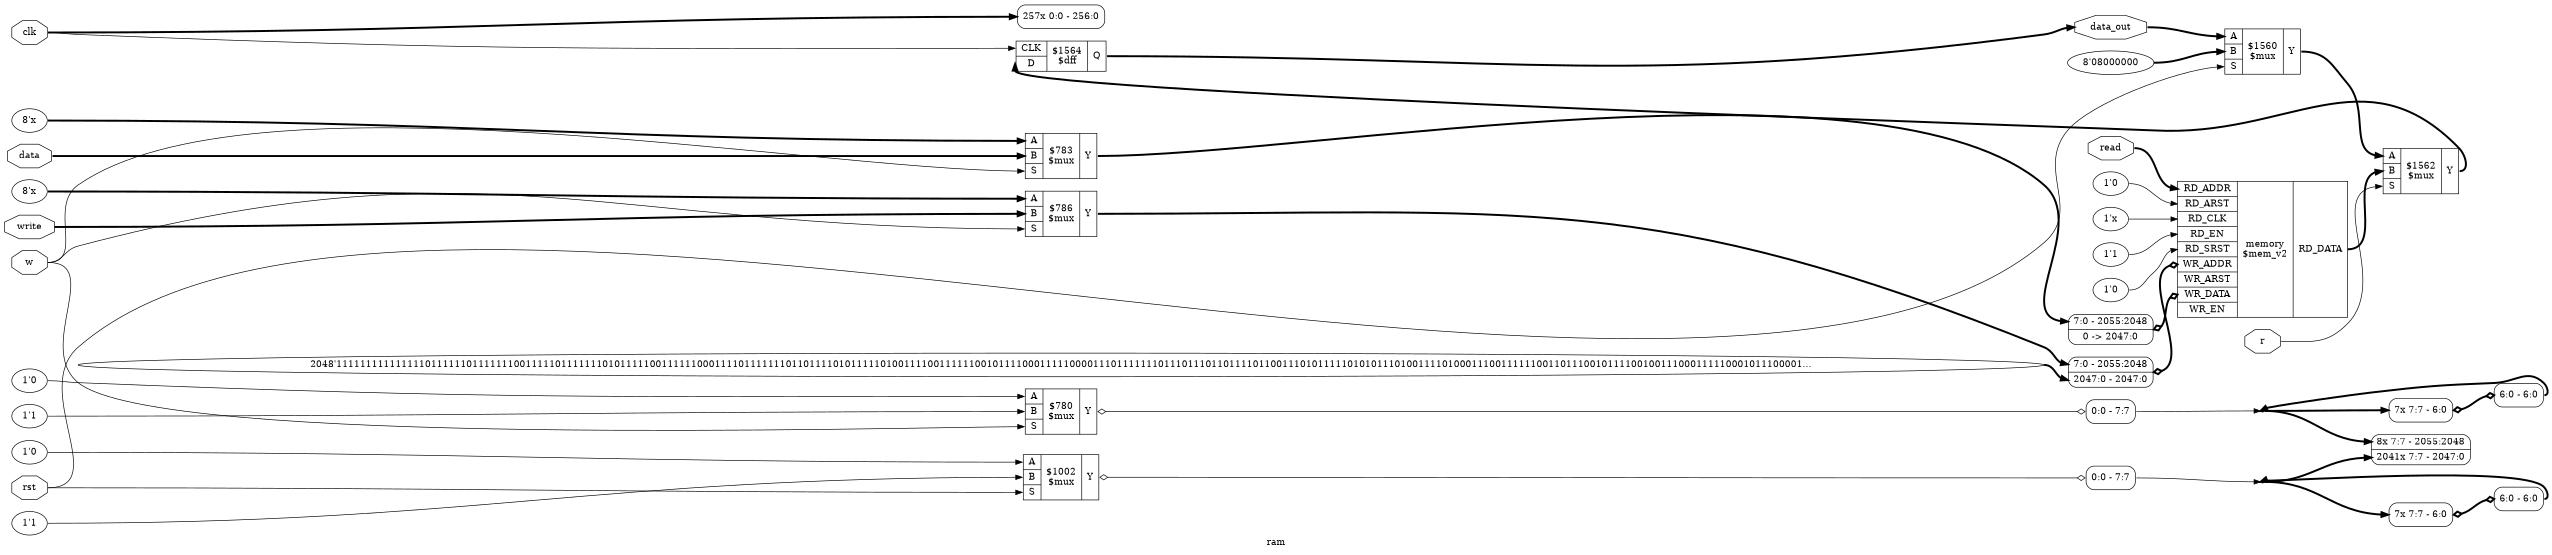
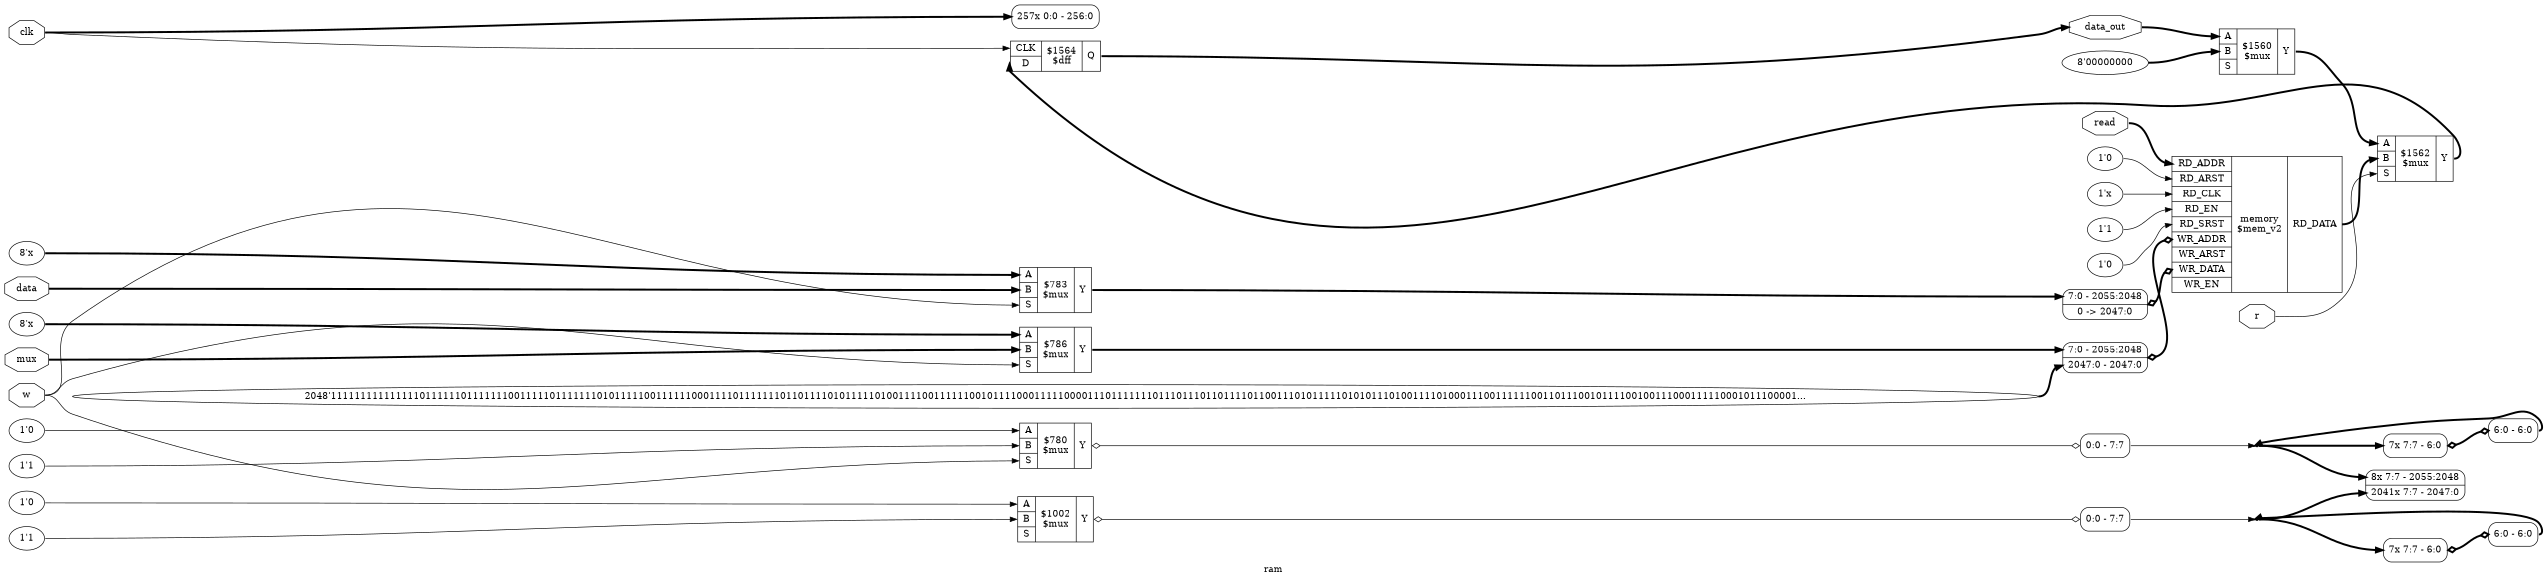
(2111, 63) -> (2105, 63)
(30, 227) -> (27, 360)
(30, 488) -> none
